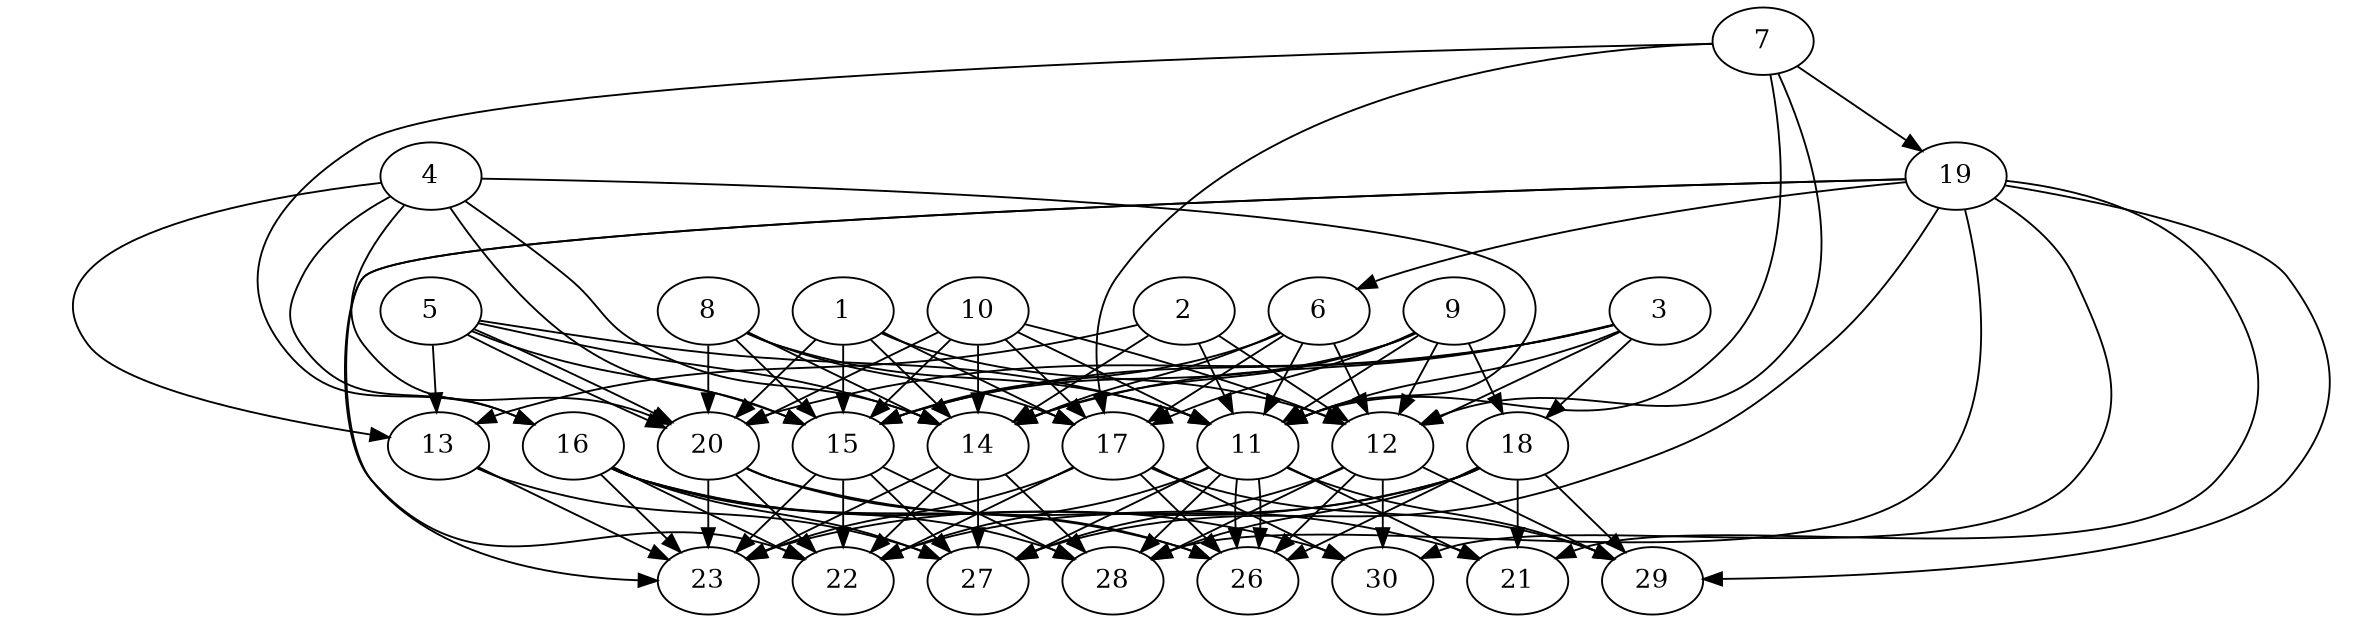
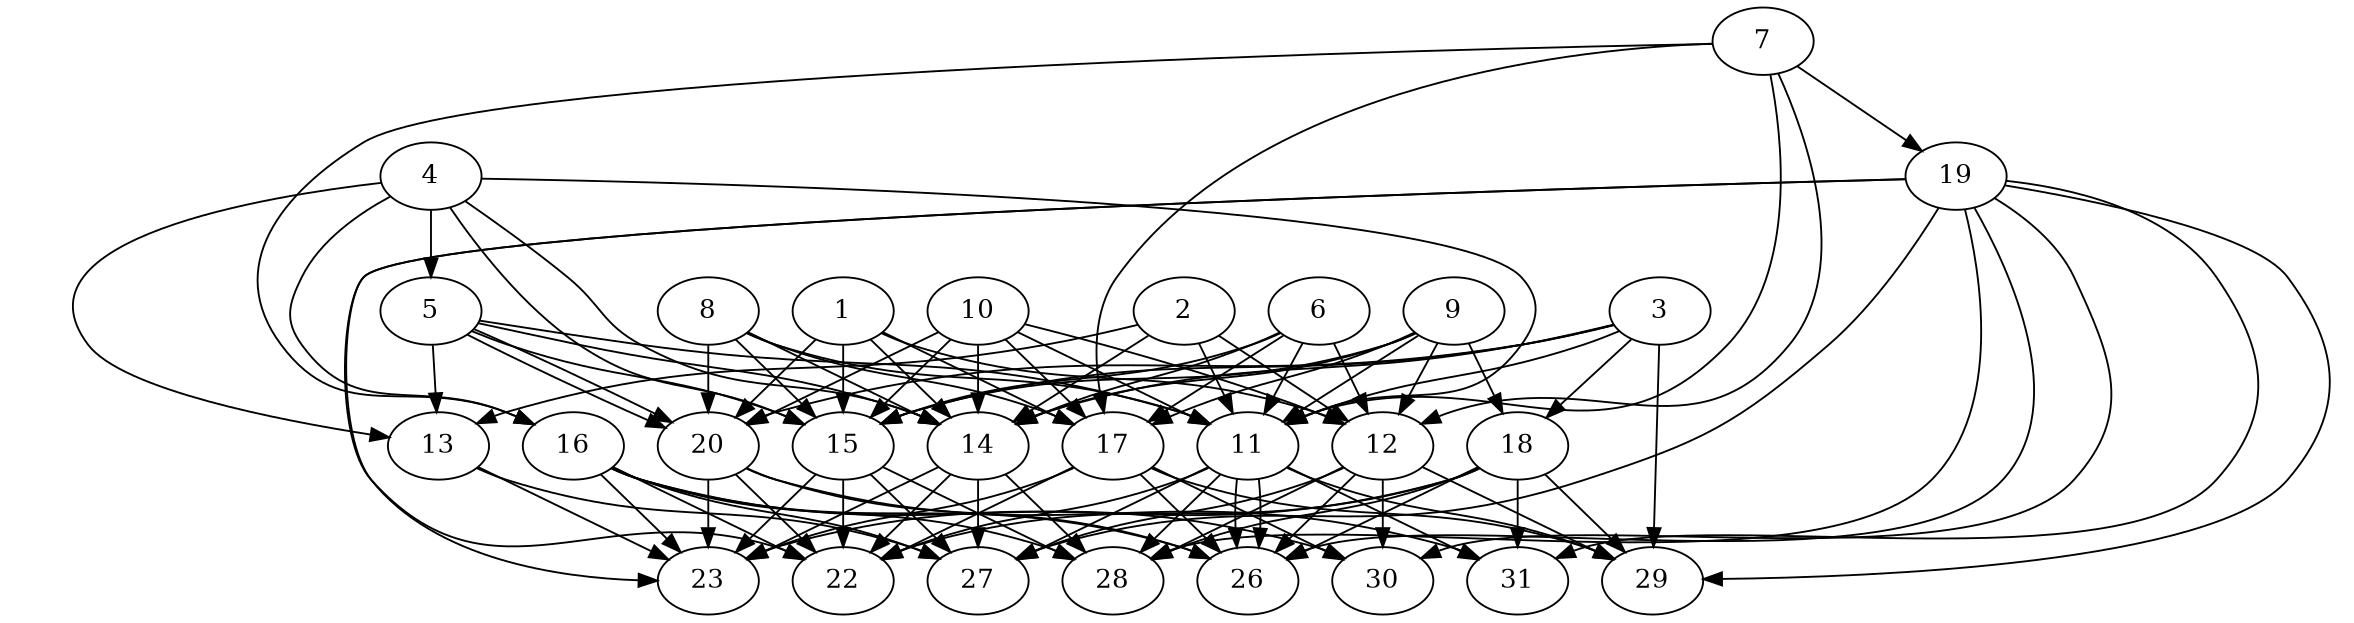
(1638, 218) -> (1928, 519)
(1530, 374) -> (1657, 436)
(402, 380) -> (431, 234)
(1518, 581) -> (1518, 581)
